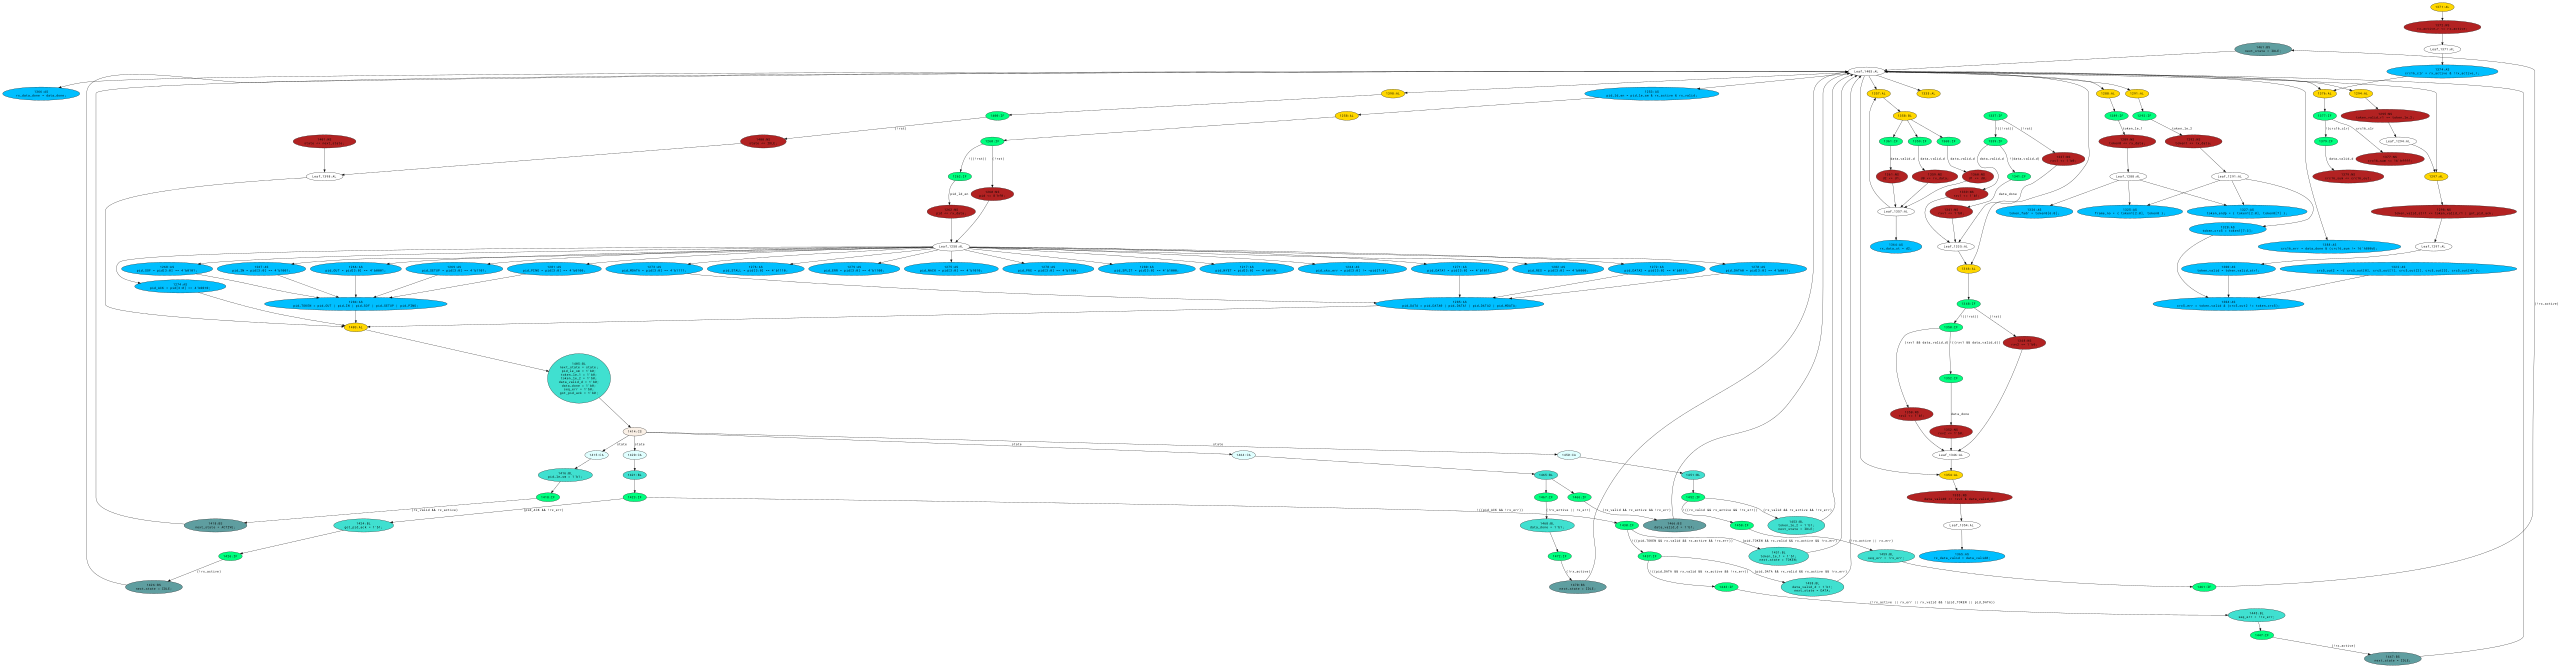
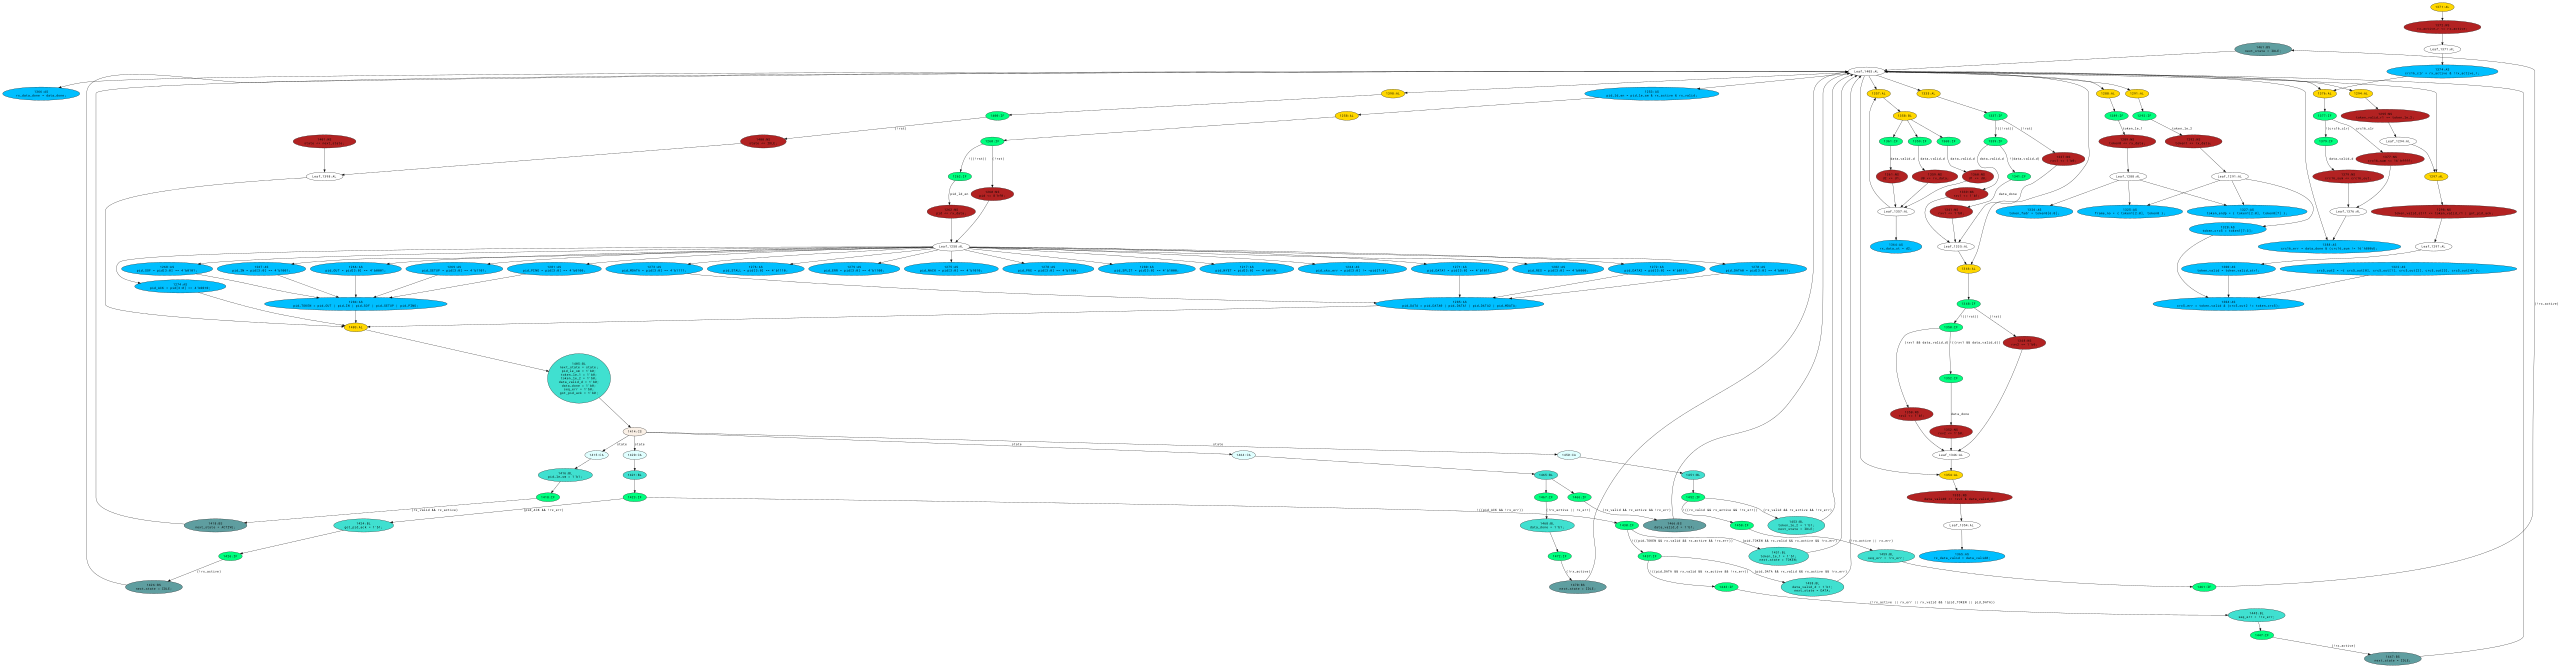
none -> (1961, 104)
none -> (2348, 212)
